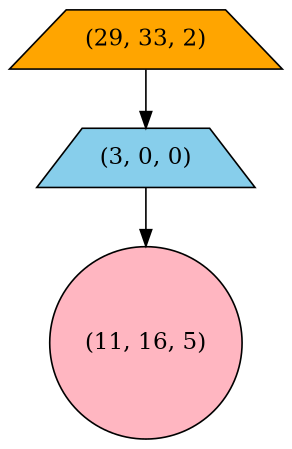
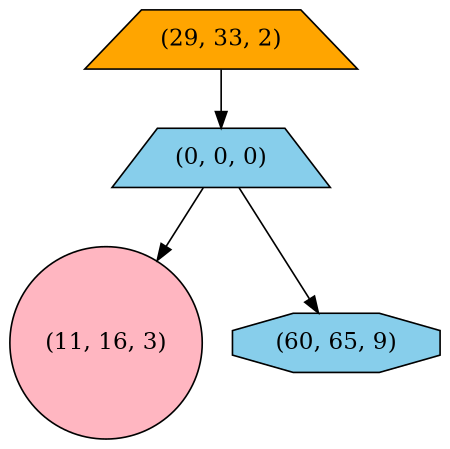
(146, 158) -> (221, 158)
(146, 343) -> (106, 343)
none -> (336, 343)
